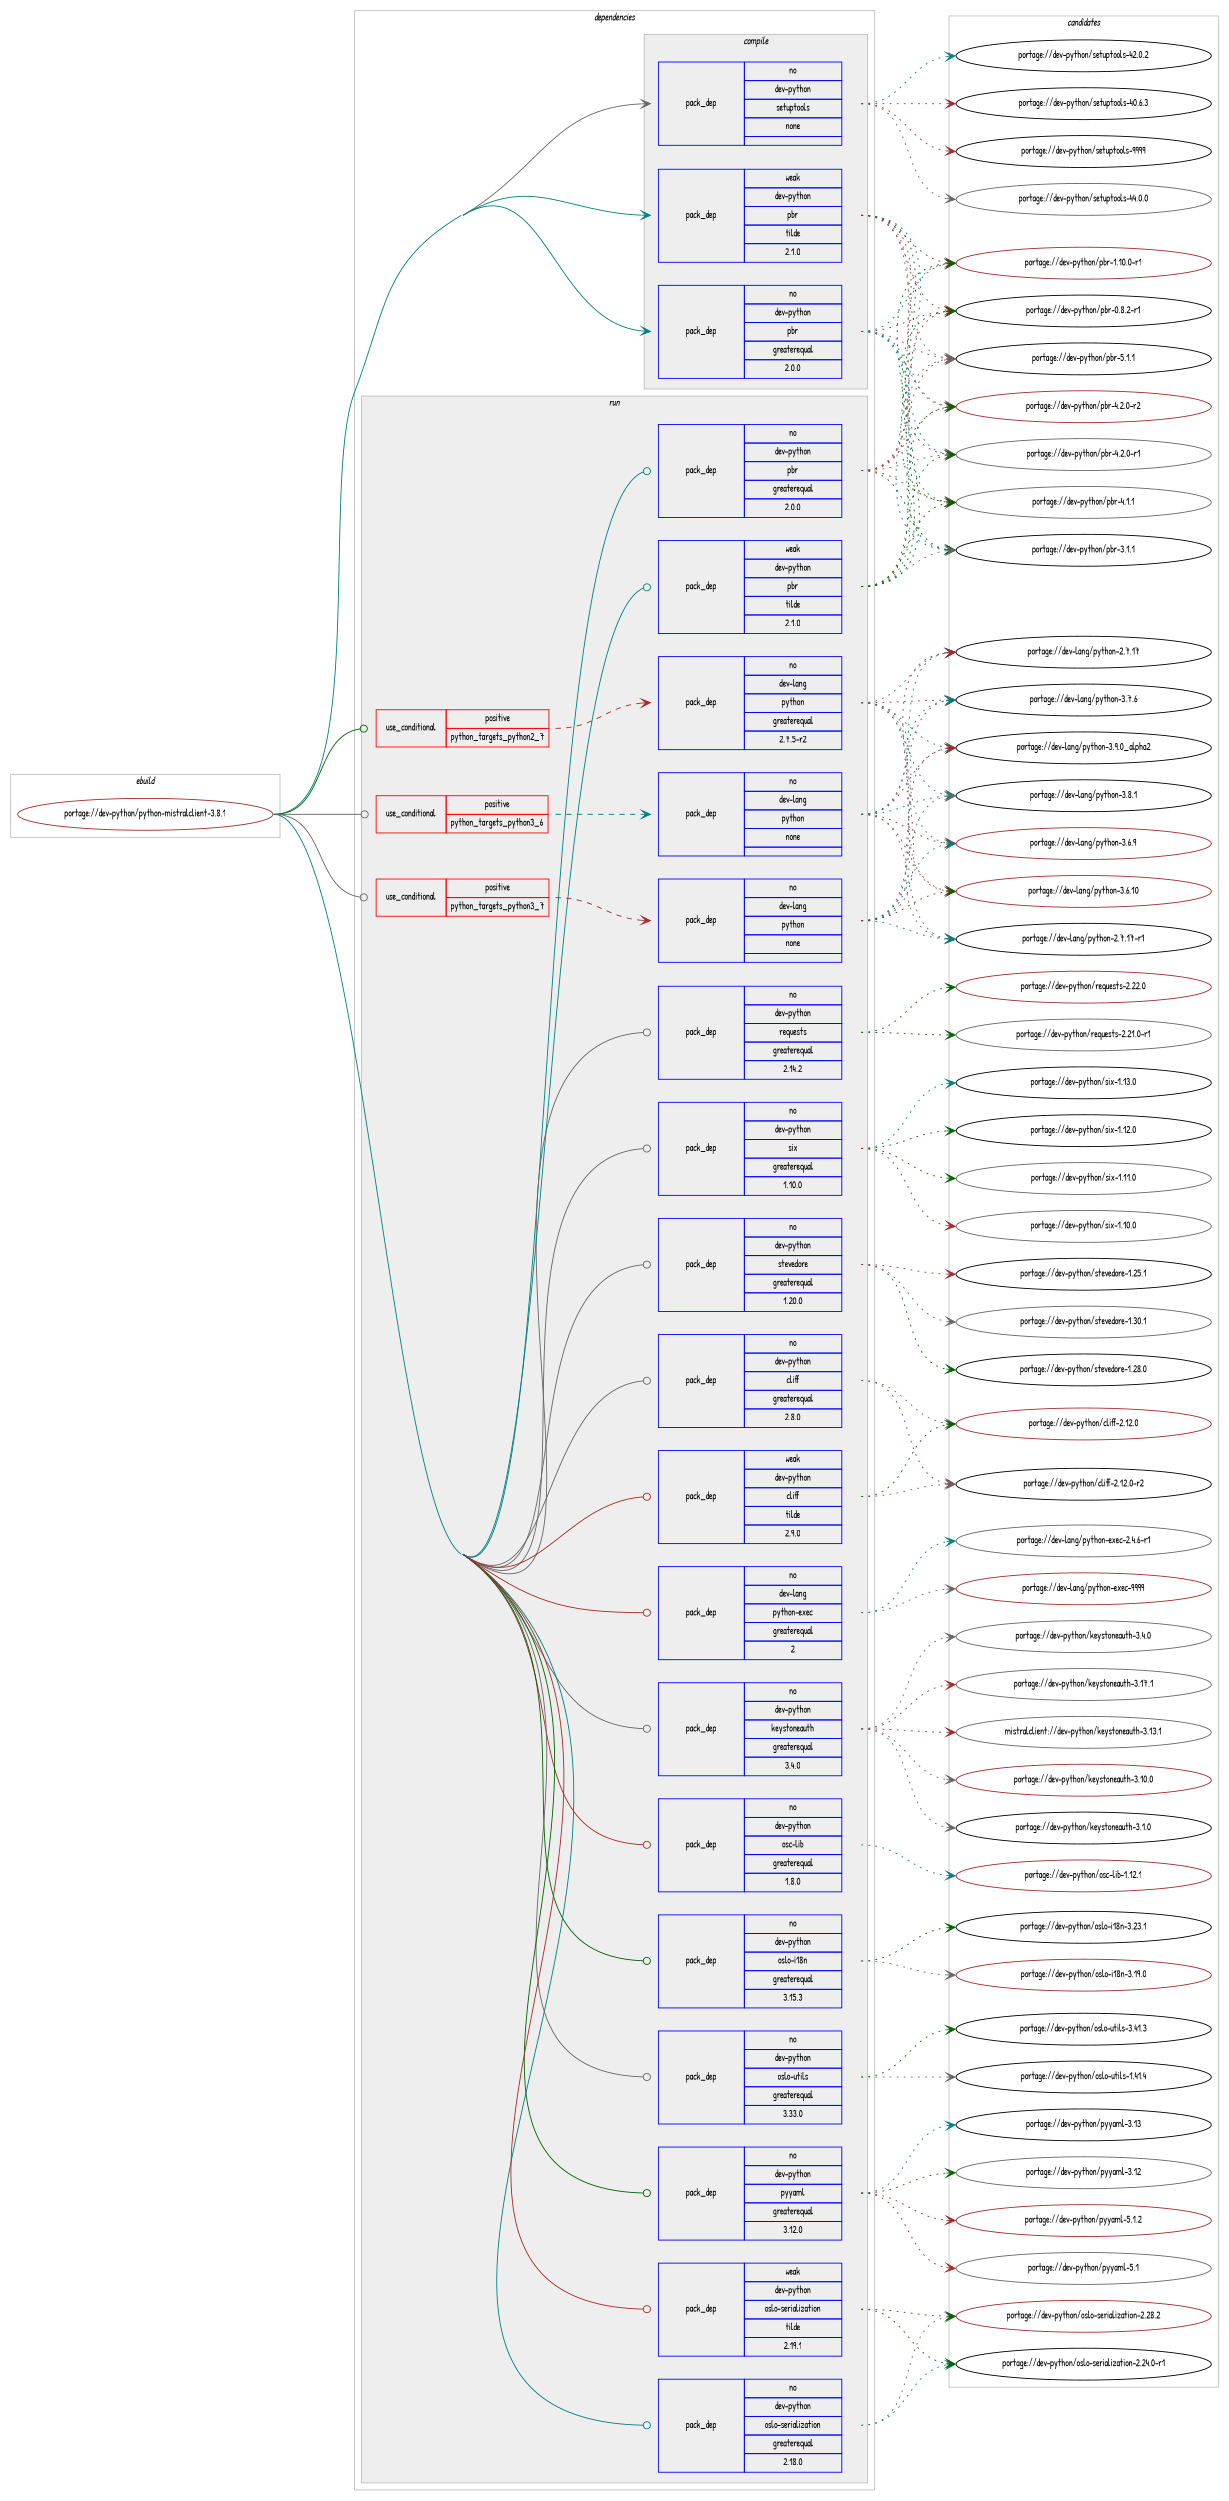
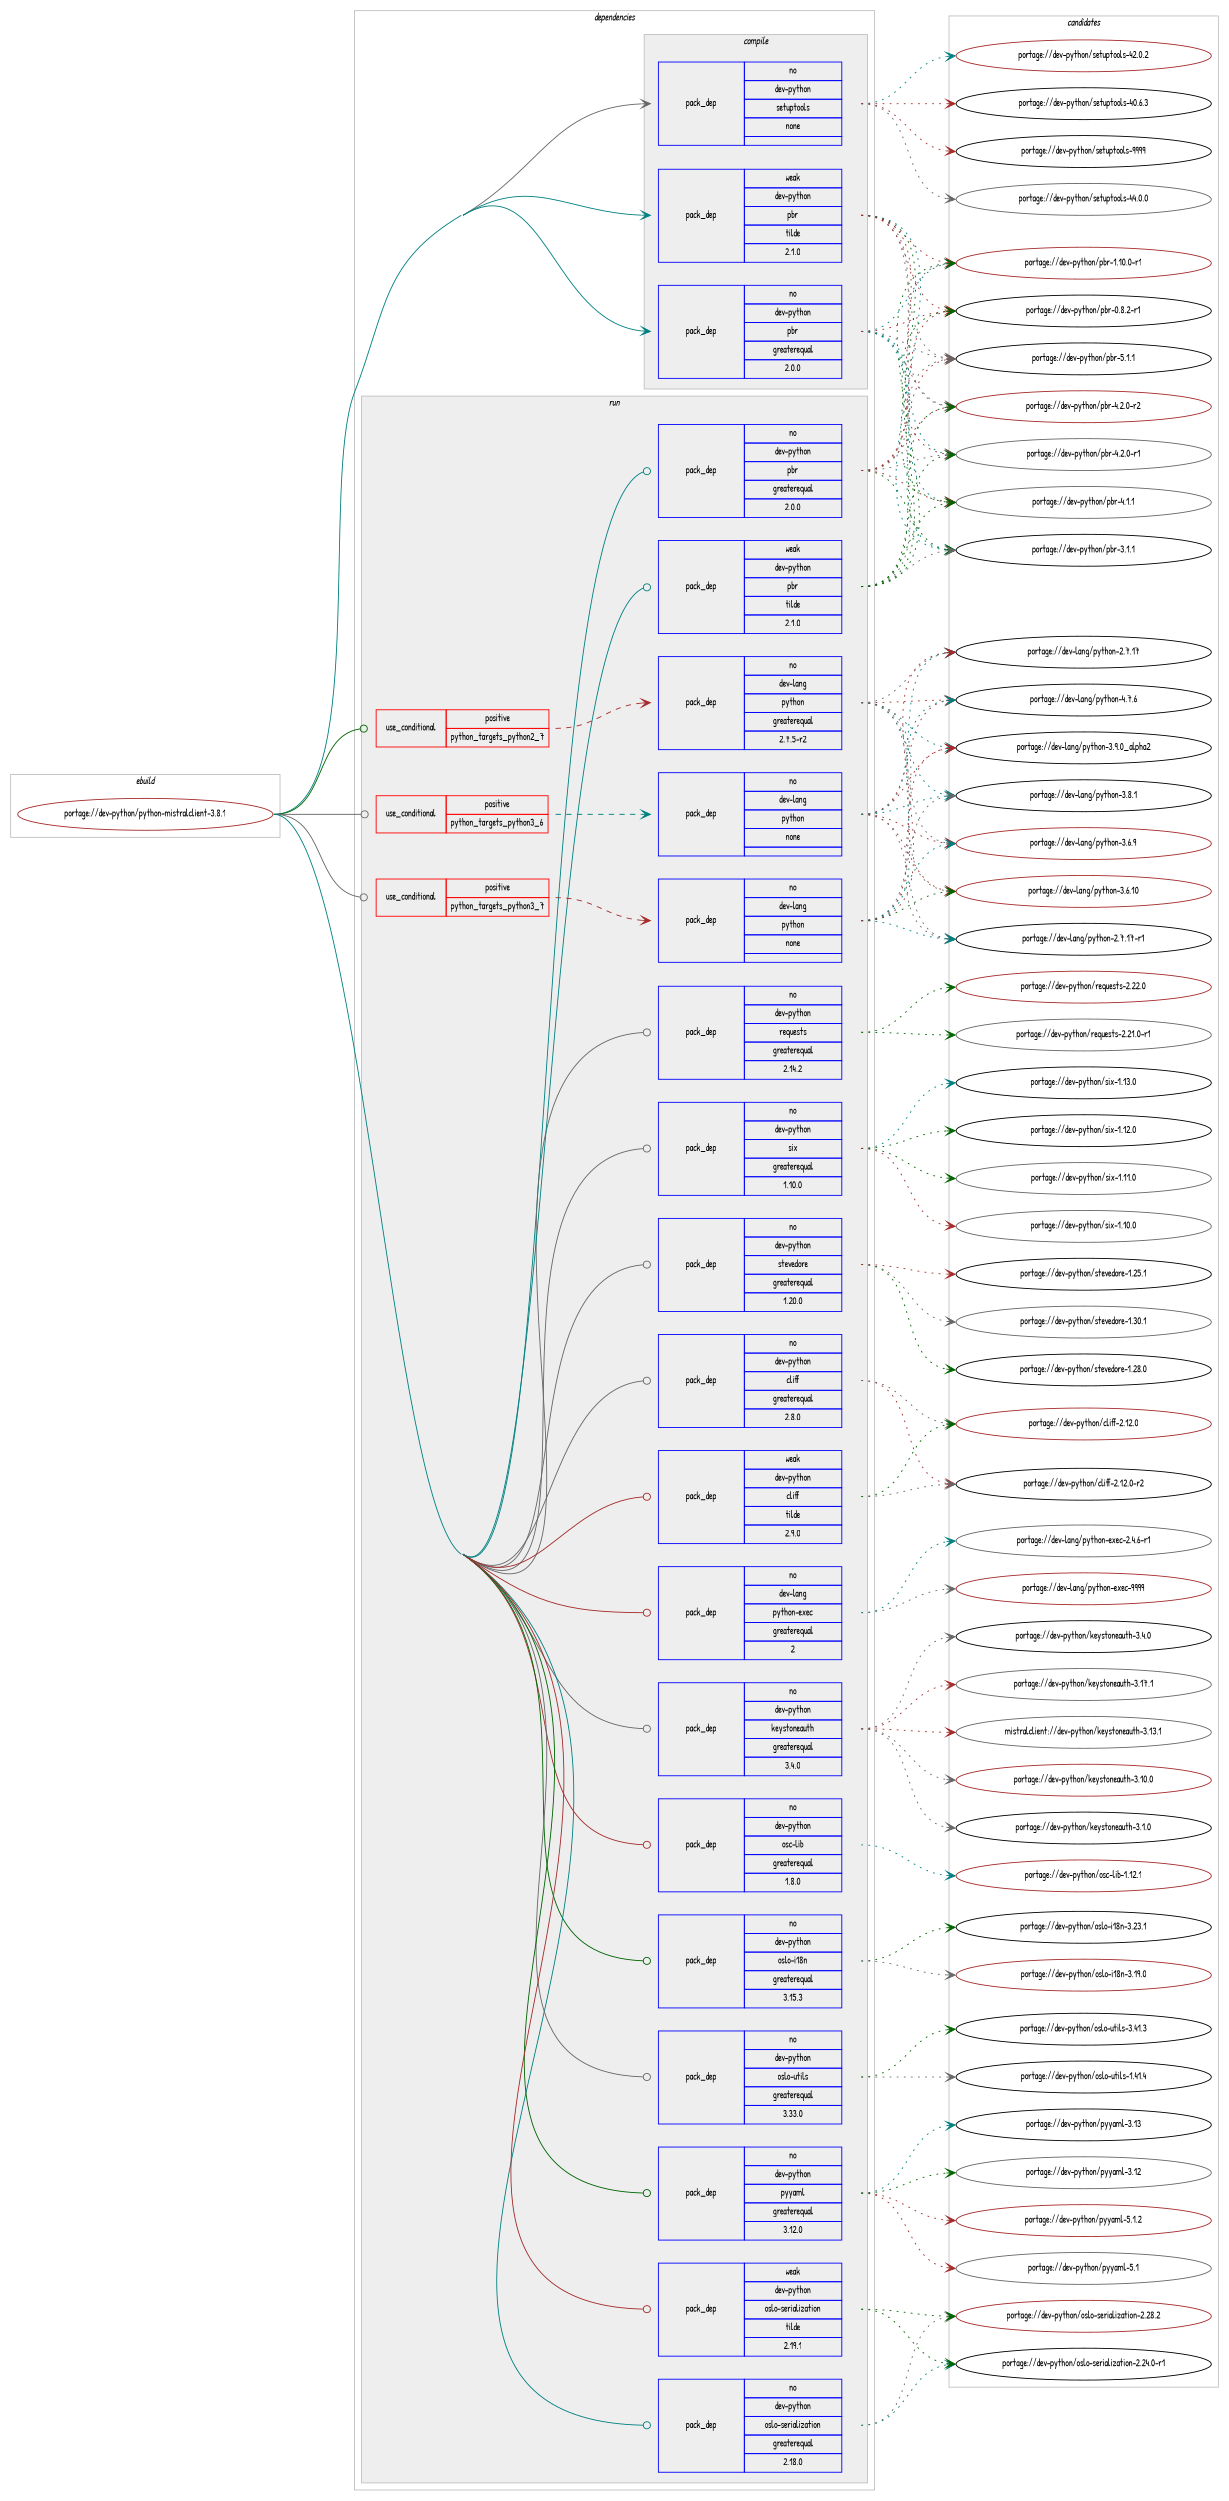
(1084, 56) -> (1084, 56)
(1084, 700) -> (1084, 700)
(1084, 1637) -> (1084, 1637)
